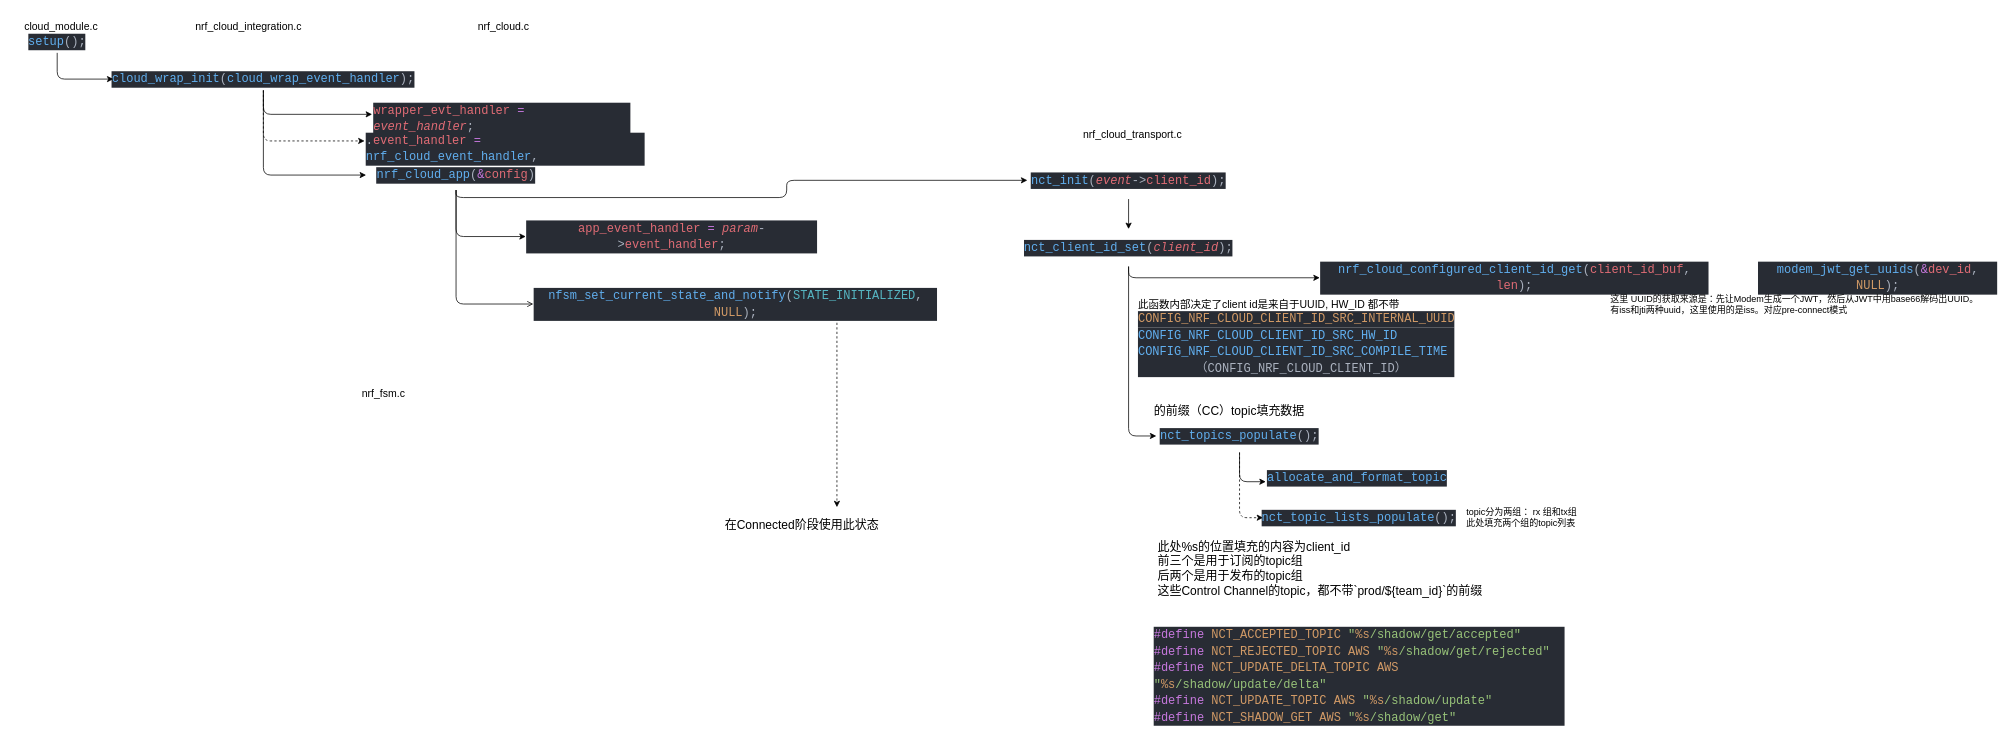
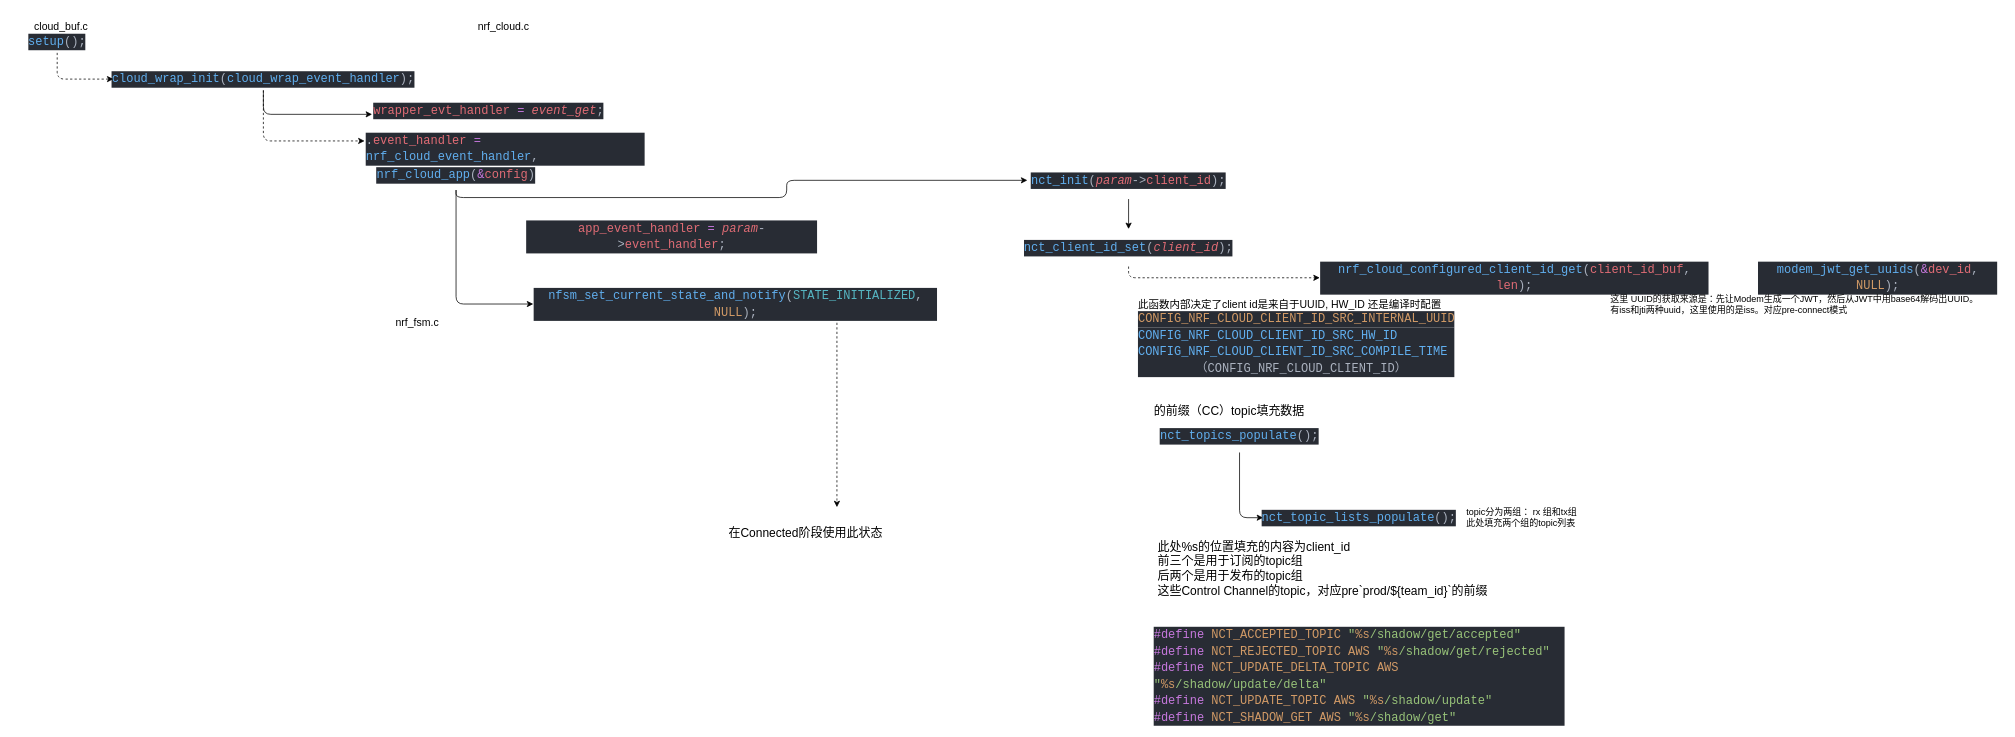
(61, 27) -> (61, 27)
(248, 27) -> none
(71, 79) -> (71, 79)
(486, 110) -> (474, 110)
(1132, 135) -> none
(263, 159) -> none
(1128, 180) -> (1128, 180)
(488, 237) -> none
(1221, 278) -> (1221, 278)
(528, 304) -> (526, 304)
(1787, 305) -> (1787, 305)
(1269, 338) -> (1290, 338)
(1128, 358) -> none
(383, 394) -> (417, 323)
(1250, 482) -> none
(1359, 482) -> none
(1239, 506) -> (1239, 506)
(801, 525) -> (805, 533)
(1334, 569) -> (1338, 569)
